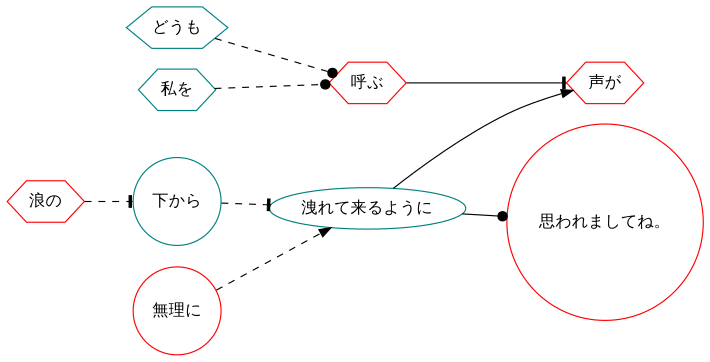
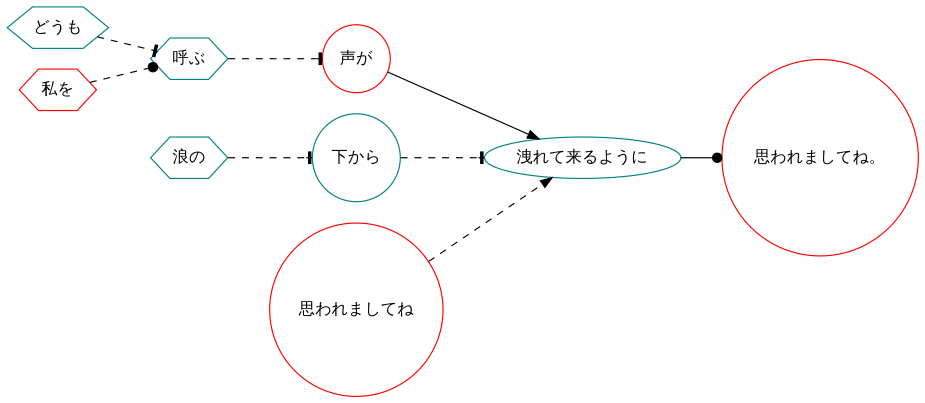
(271, 55) -> (125, 43)
(368, 83) -> (189, 59)
(483, 83) -> (272, 59)
(605, 83) -> (356, 59)
(177, 90) -> (58, 90)
(473, 133) -> (458, 103)
(46, 201) -> (189, 158)
(177, 311) -> (356, 310)
